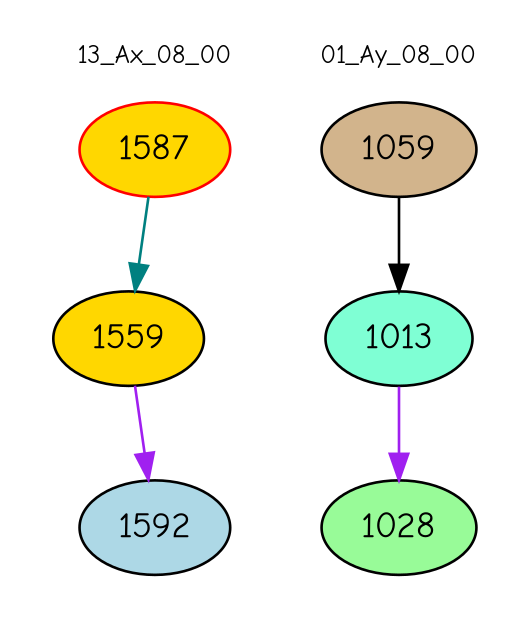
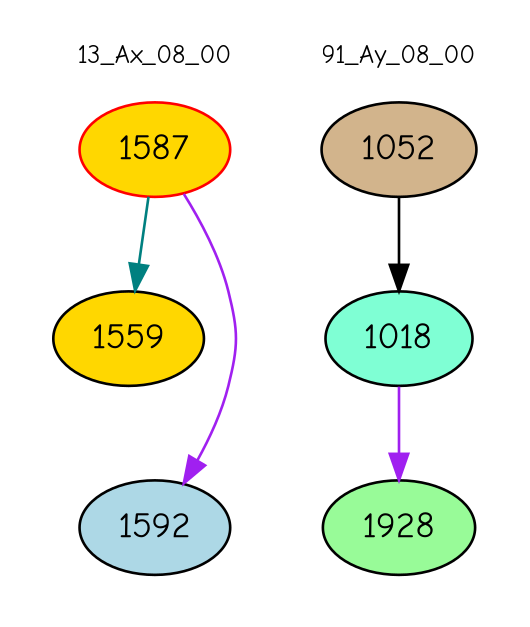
(399, 56) -> (399, 56)
(399, 150) -> (399, 150)
(399, 339) -> (399, 339)
(140, 419) -> (235, 325)
(399, 528) -> (399, 528)
